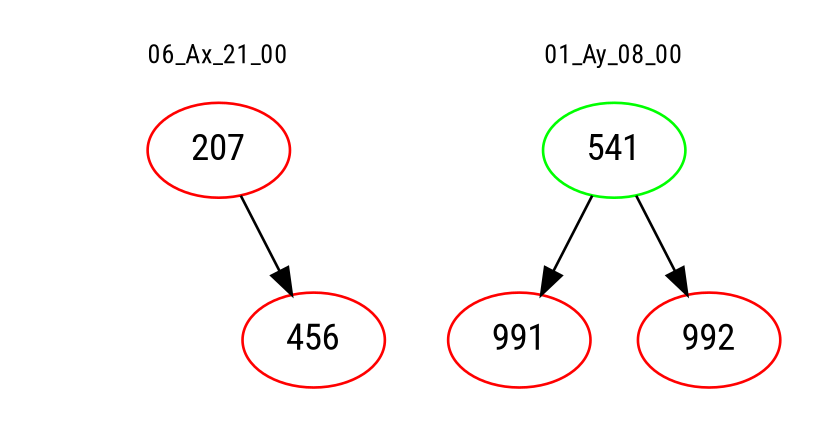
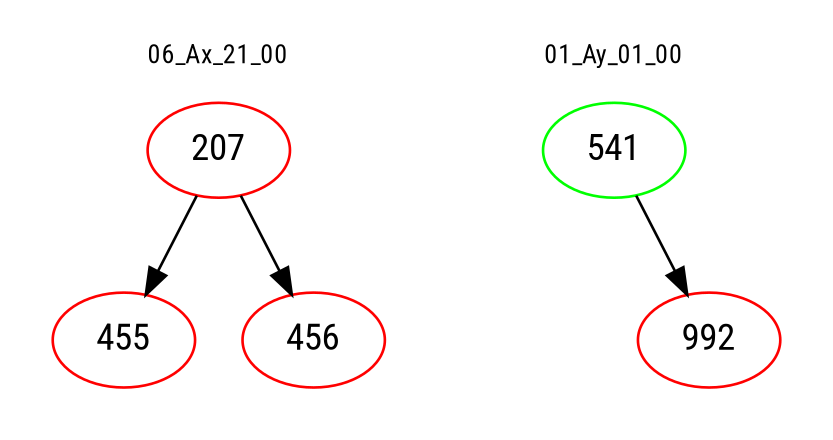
(614, 57) -> (614, 57)
none -> (124, 340)
(519, 340) -> none
